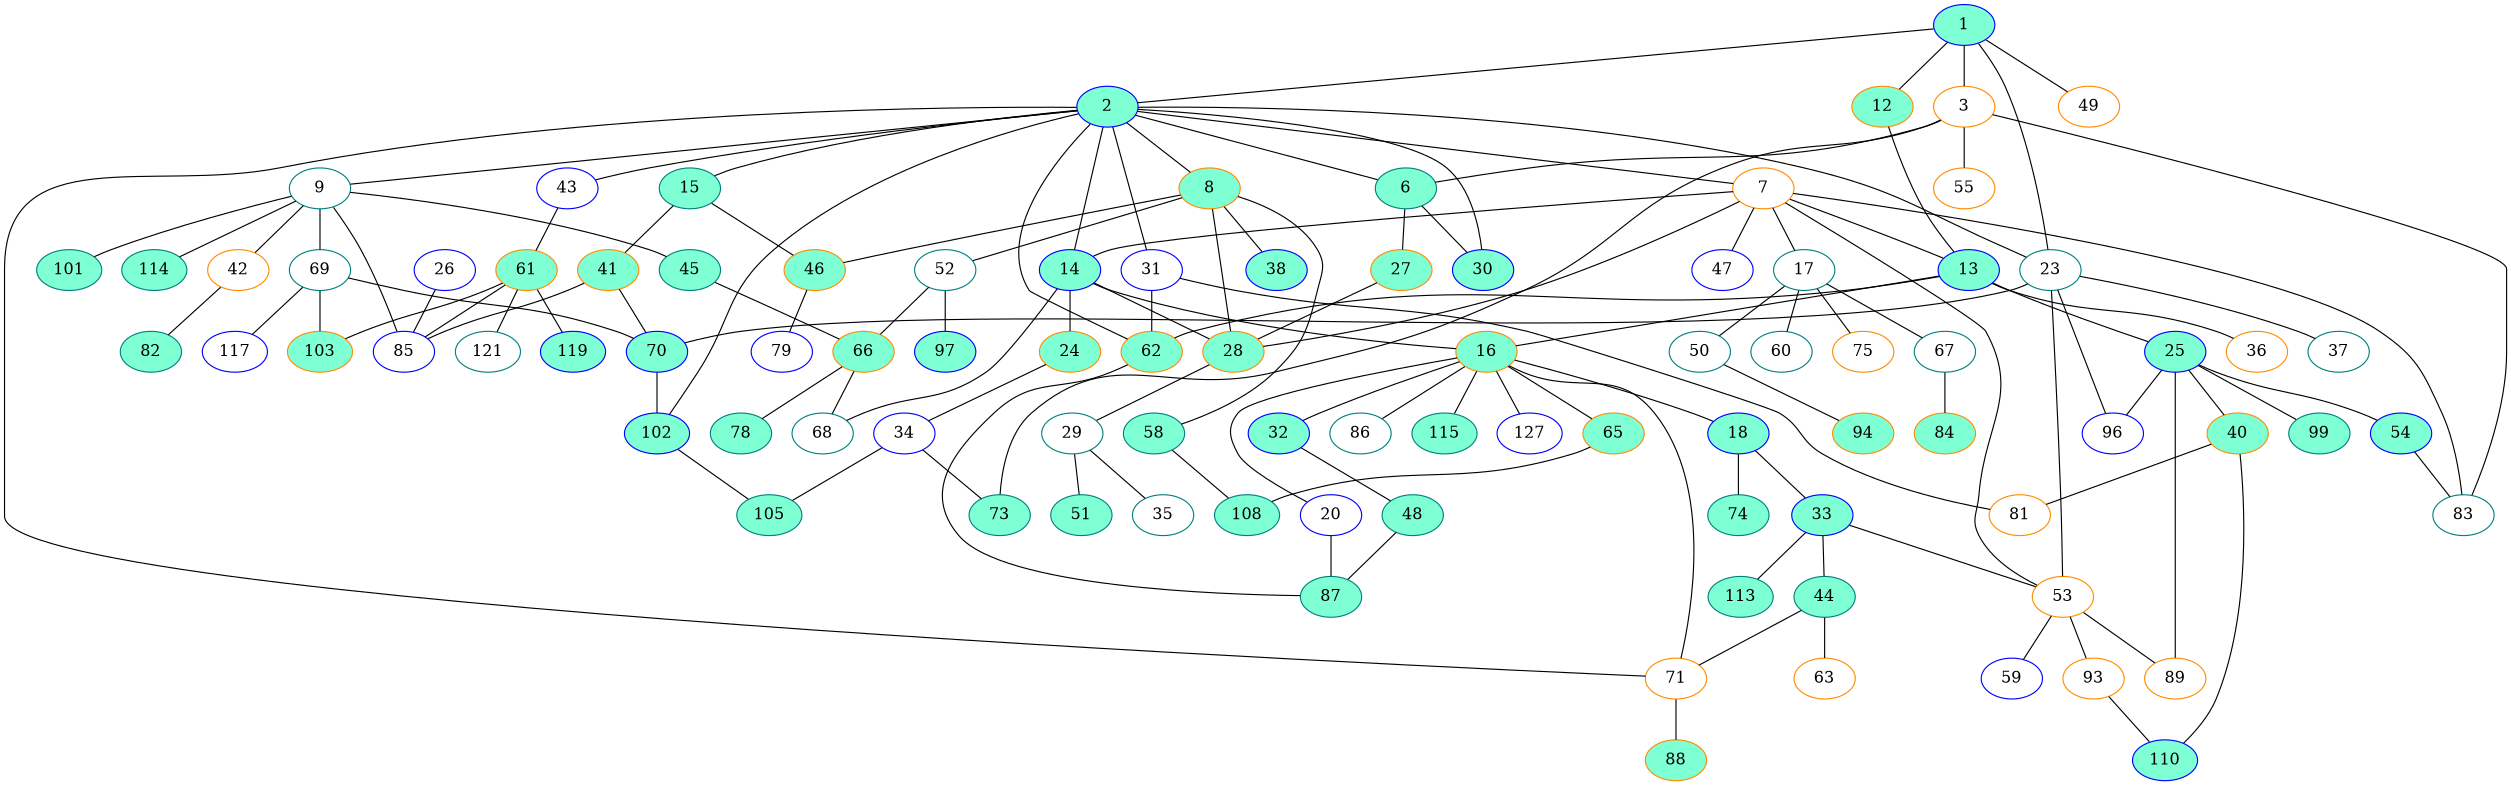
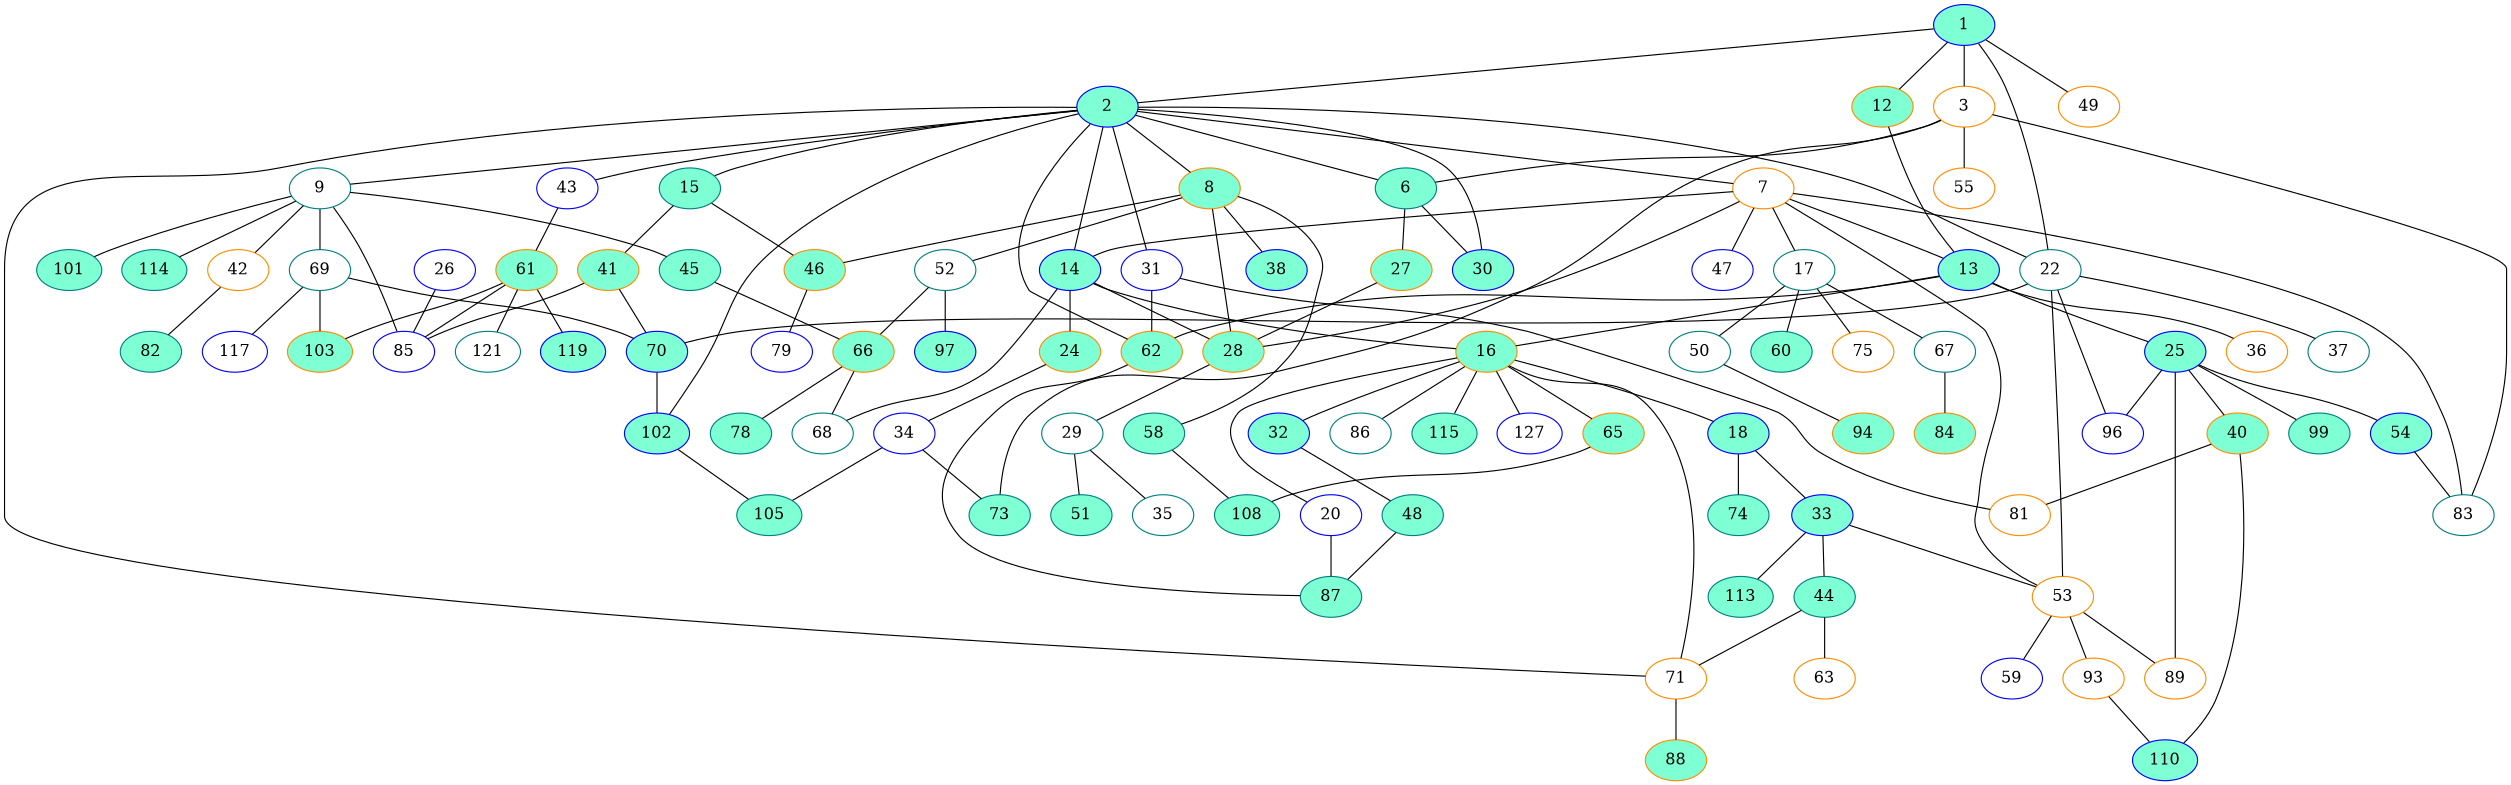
(2050, 270) -> (2050, 270)
(1782, 352) -> (1782, 352)
